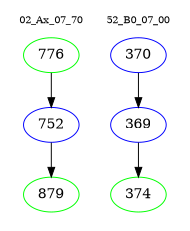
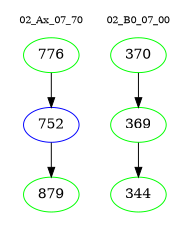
(138, 21) -> (138, 21)
(138, 55) -> (138, 55)
(138, 125) -> (138, 125)
(138, 195) -> (138, 195)
